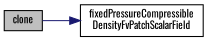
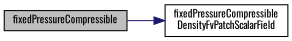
(23, 21) -> (66, 21)
